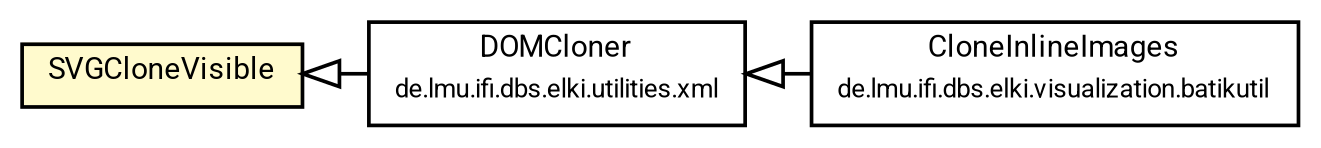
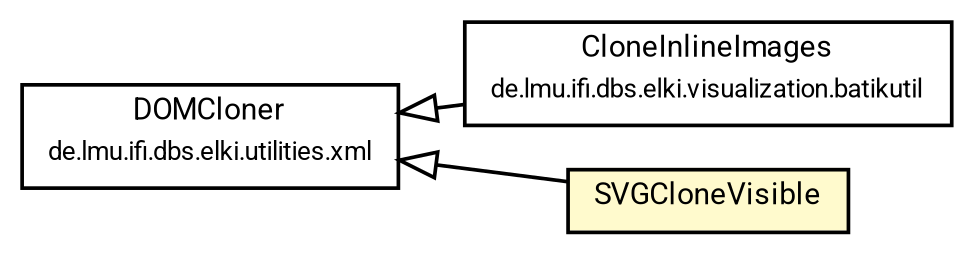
(354, 74) -> (502, 173)
